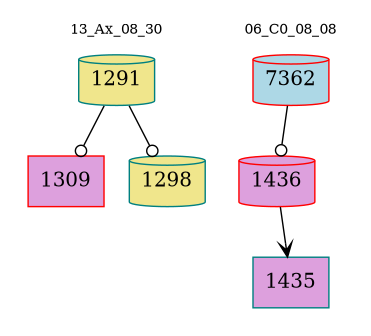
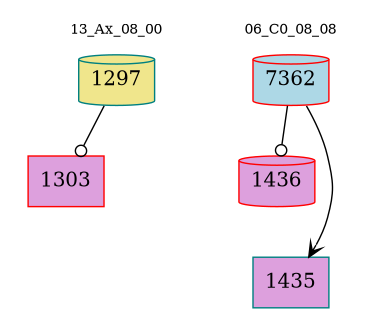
(117, 30) -> (117, 30)
(117, 80) -> (117, 80)
(66, 181) -> (66, 181)
(167, 181) -> none
(283, 225) -> (331, 174)
